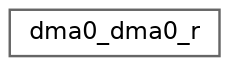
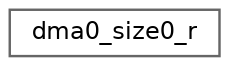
(115, 33) -> (115, 33)
